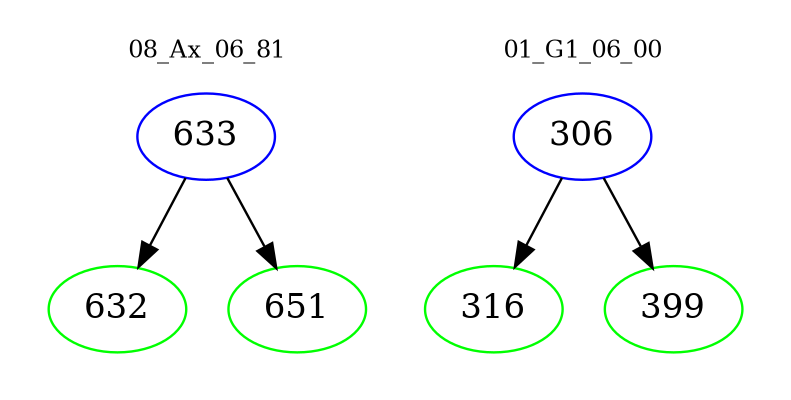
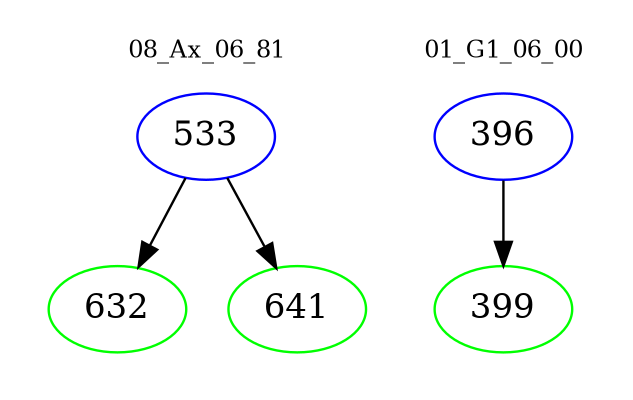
(206, 137) -> (206, 137)
(583, 137) -> (503, 137)
(297, 309) -> (297, 309)
(494, 309) -> none
